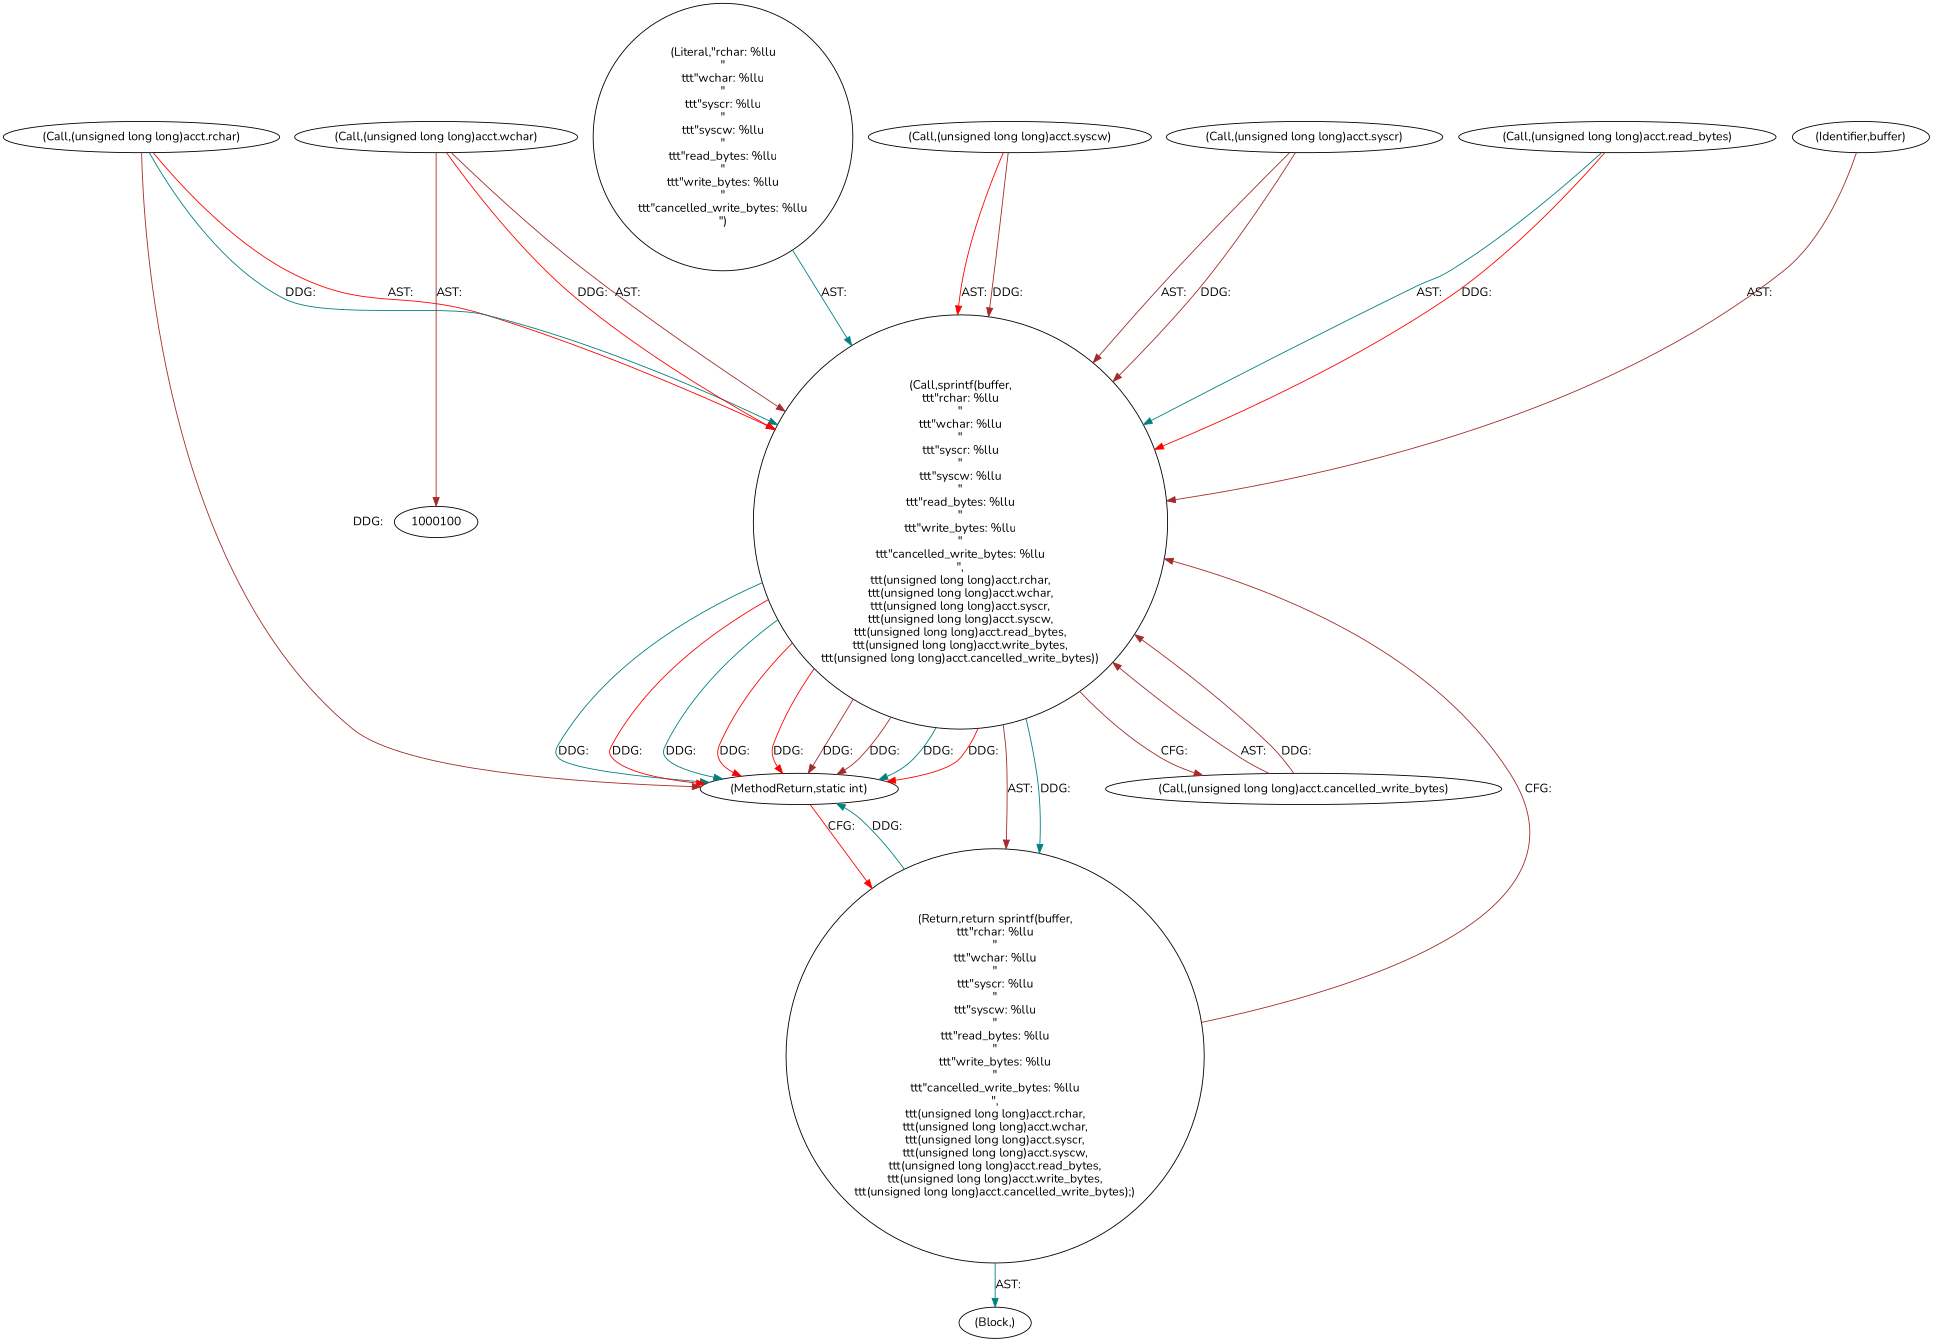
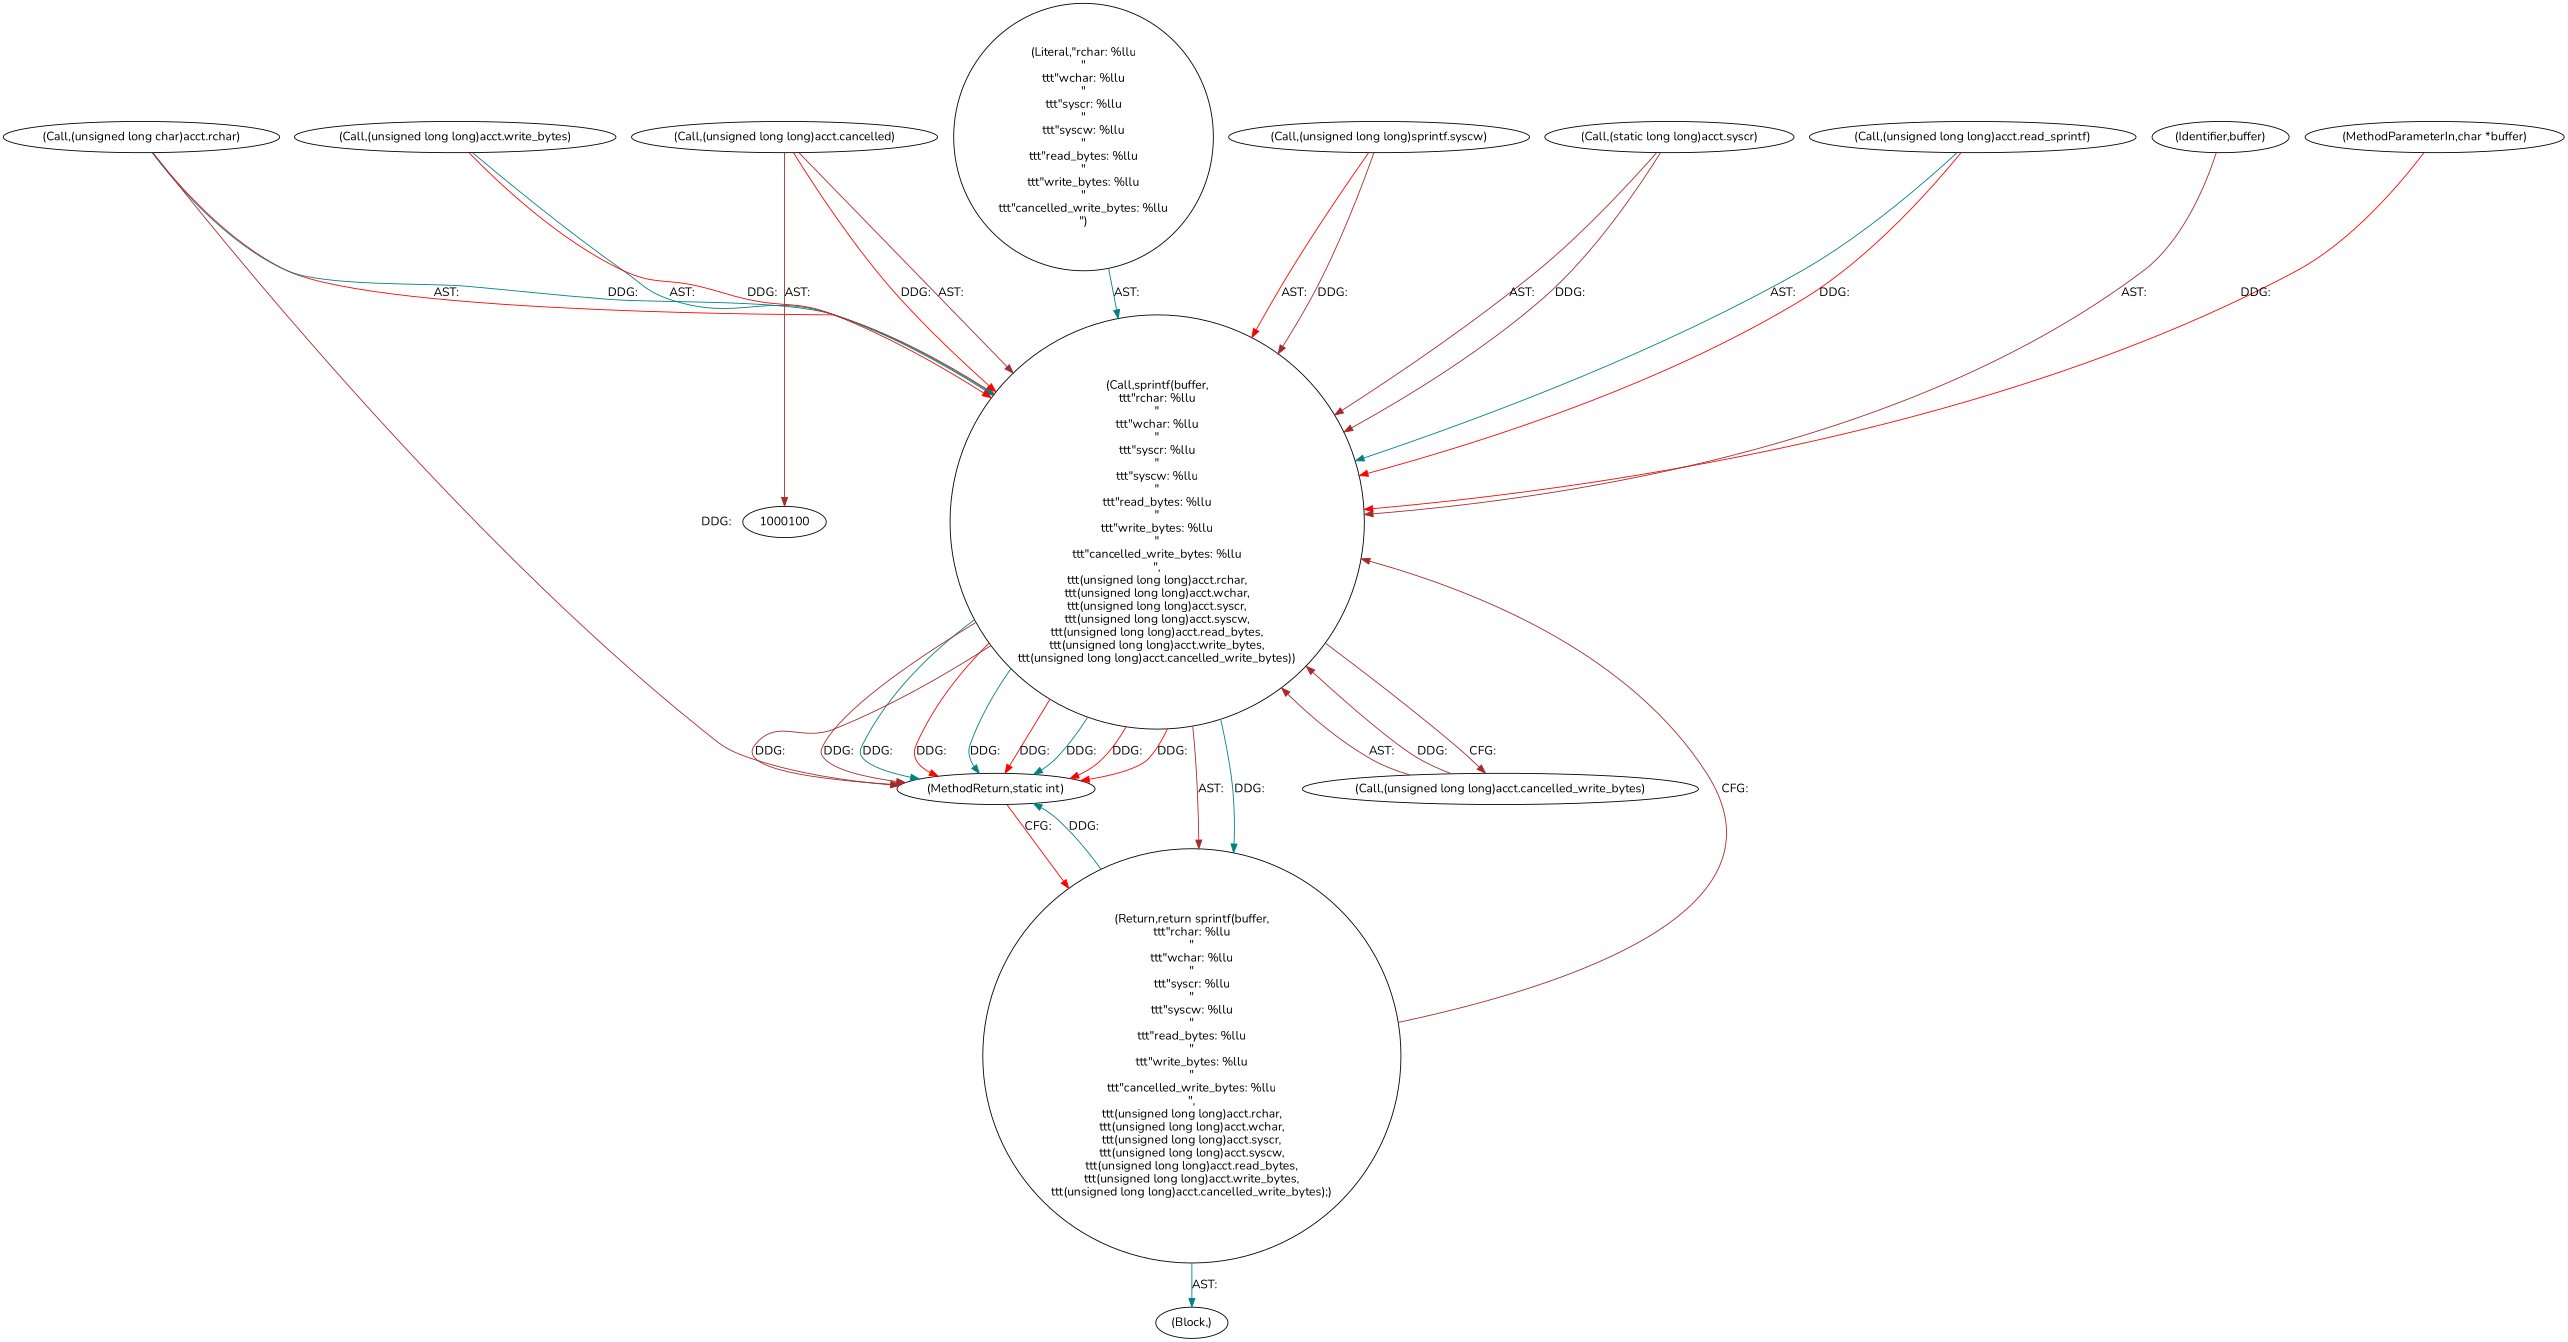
(141, 137) -> (141, 137)
(436, 137) -> (785, 137)
none -> (455, 137)
(1010, 137) -> (1379, 137)
(1305, 137) -> (1669, 137)
(1617, 137) -> (1973, 137)
none -> (2435, 137)
